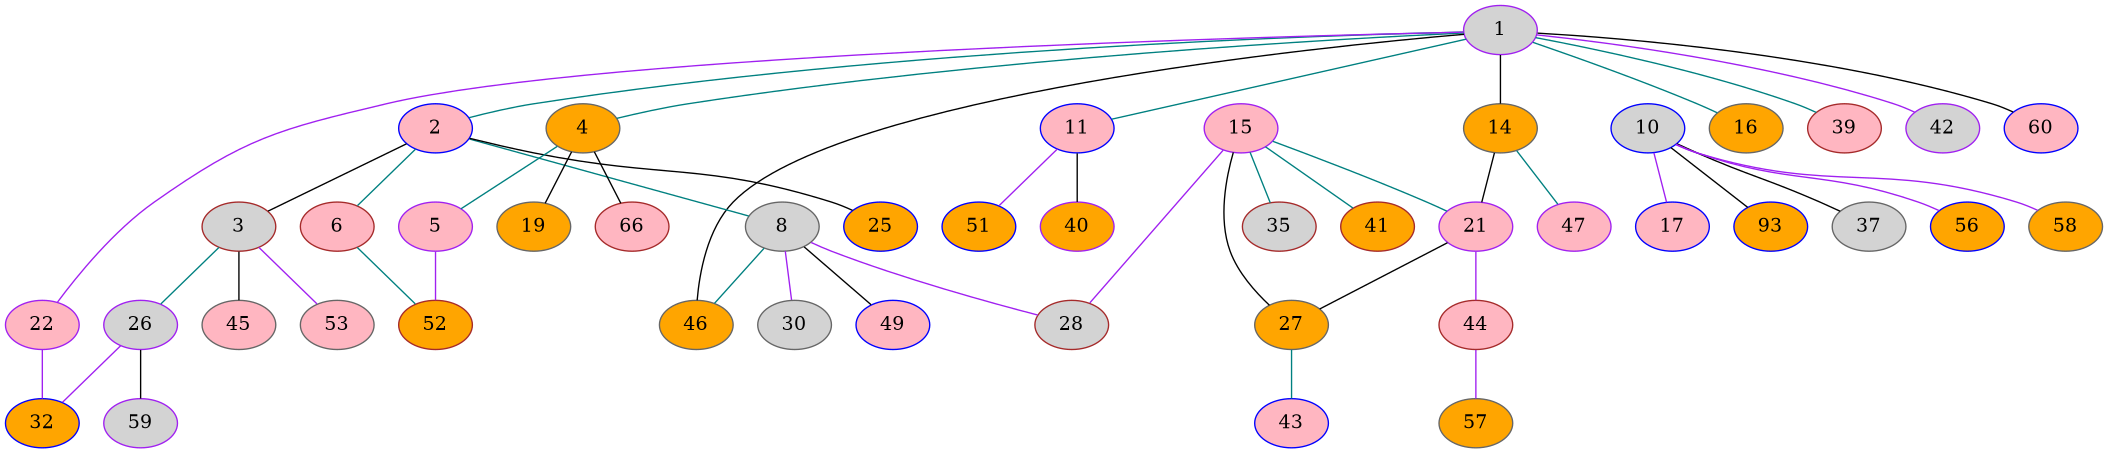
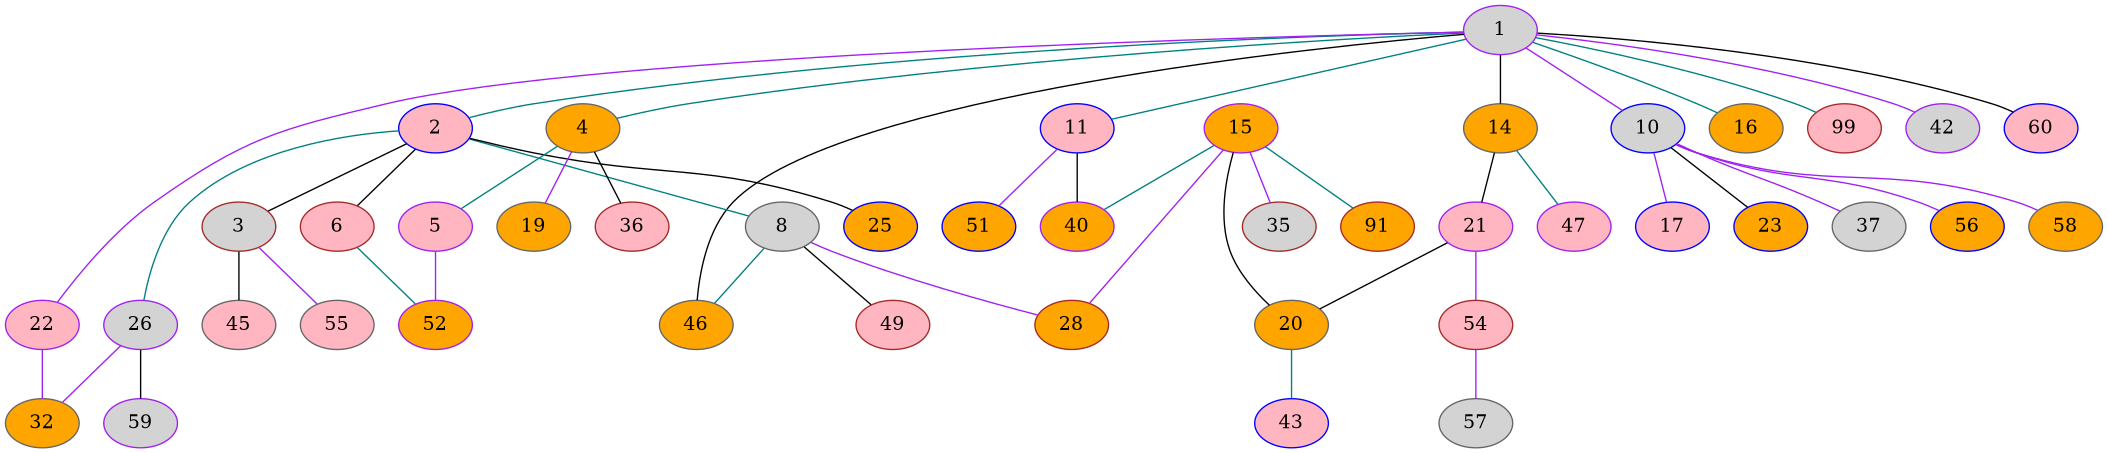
none -> (1574, 79)
(1241, 128) -> (1241, 128)
(1844, 128) -> (1844, 128)
(1360, 175) -> (1159, 177)
(387, 177) -> (387, 177)
(558, 178) -> (558, 178)
(1260, 178) -> (1260, 178)
(1763, 179) -> (1763, 179)
(632, 227) -> (632, 227)
(1378, 227) -> (1378, 227)
(1771, 227) -> (1771, 227)
(190, 276) -> (237, 170)
(337, 325) -> (337, 325)
(436, 325) -> (436, 325)
(795, 325) -> none
(893, 325) -> (893, 325)
(1072, 325) -> (1072, 325)
(1292, 325) -> (1292, 325)
(1476, 325) -> (1476, 325)
(42, 423) -> (42, 423)
(1476, 423) -> (1476, 423)
